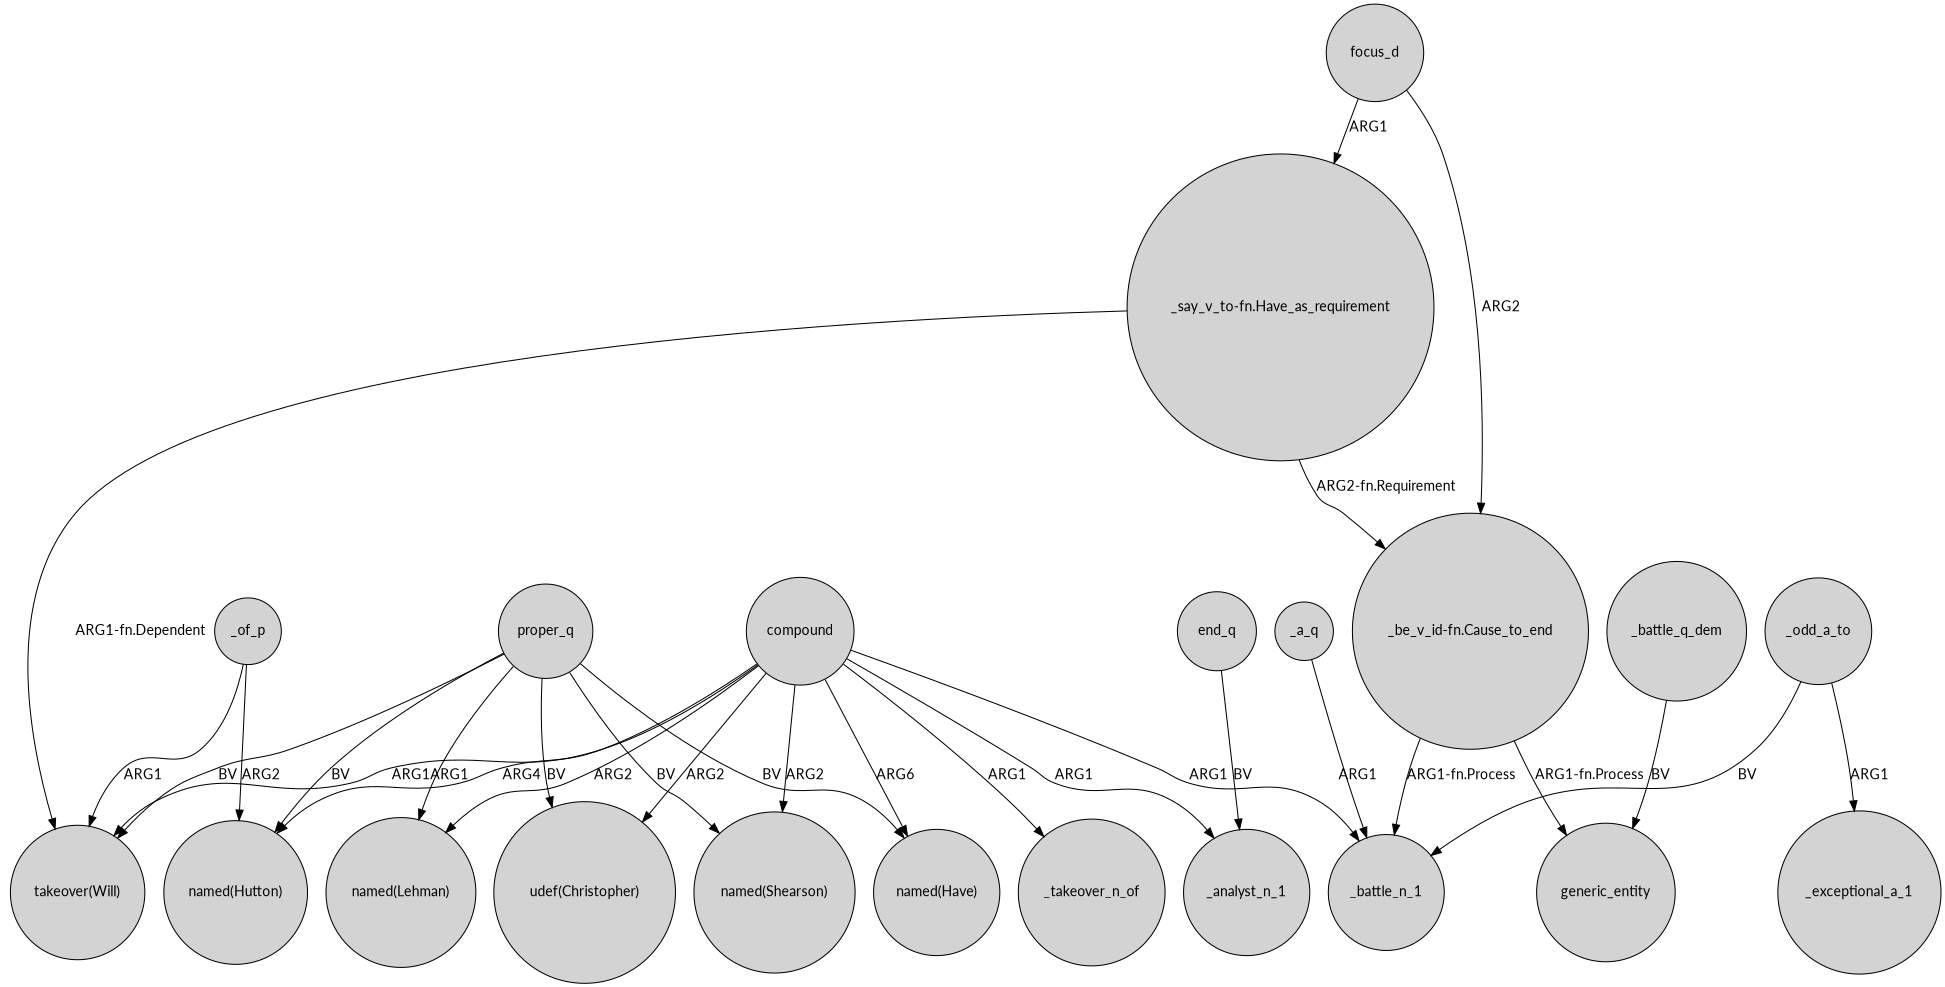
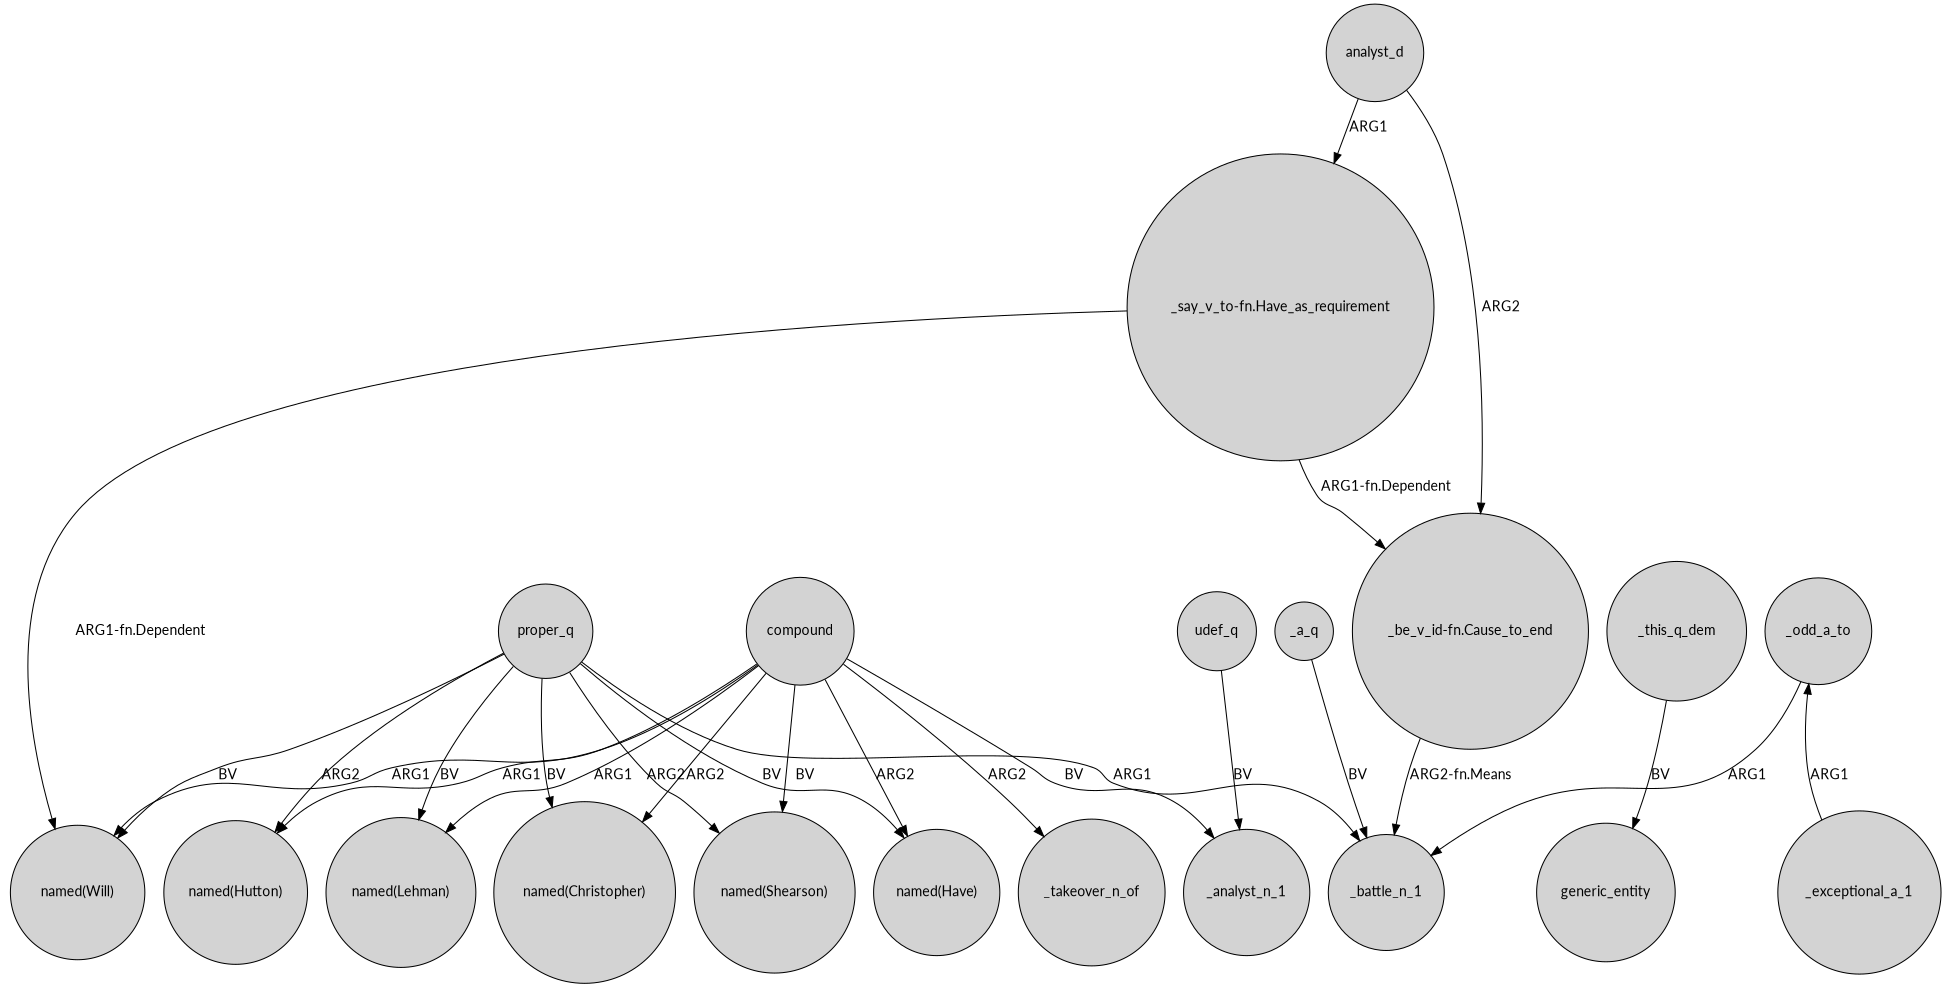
(1375, 53) -> (1375, 53)
(1386, 487) -> (1386, 487)
(248, 631) -> none
(1217, 631) -> (1217, 631)
(1677, 631) -> (1677, 631)
(1845, 742) -> (1806, 758)
(1105, 746) -> (947, 756)
(341, 775) -> (341, 775)
(450, 775) -> (450, 775)
(522, 775) -> (522, 775)
(613, 775) -> (613, 775)
(666, 775) -> (666, 775)
(805, 775) -> (805, 775)
(896, 775) -> (896, 775)
(1008, 775) -> (1008, 775)
(1074, 775) -> (1074, 775)
(1358, 775) -> (1358, 775)
(1461, 775) -> (1461, 775)
(1748, 775) -> (1748, 775)
(1536, 785) -> none
(78, 892) -> (78, 892)
(585, 892) -> (585, 892)
